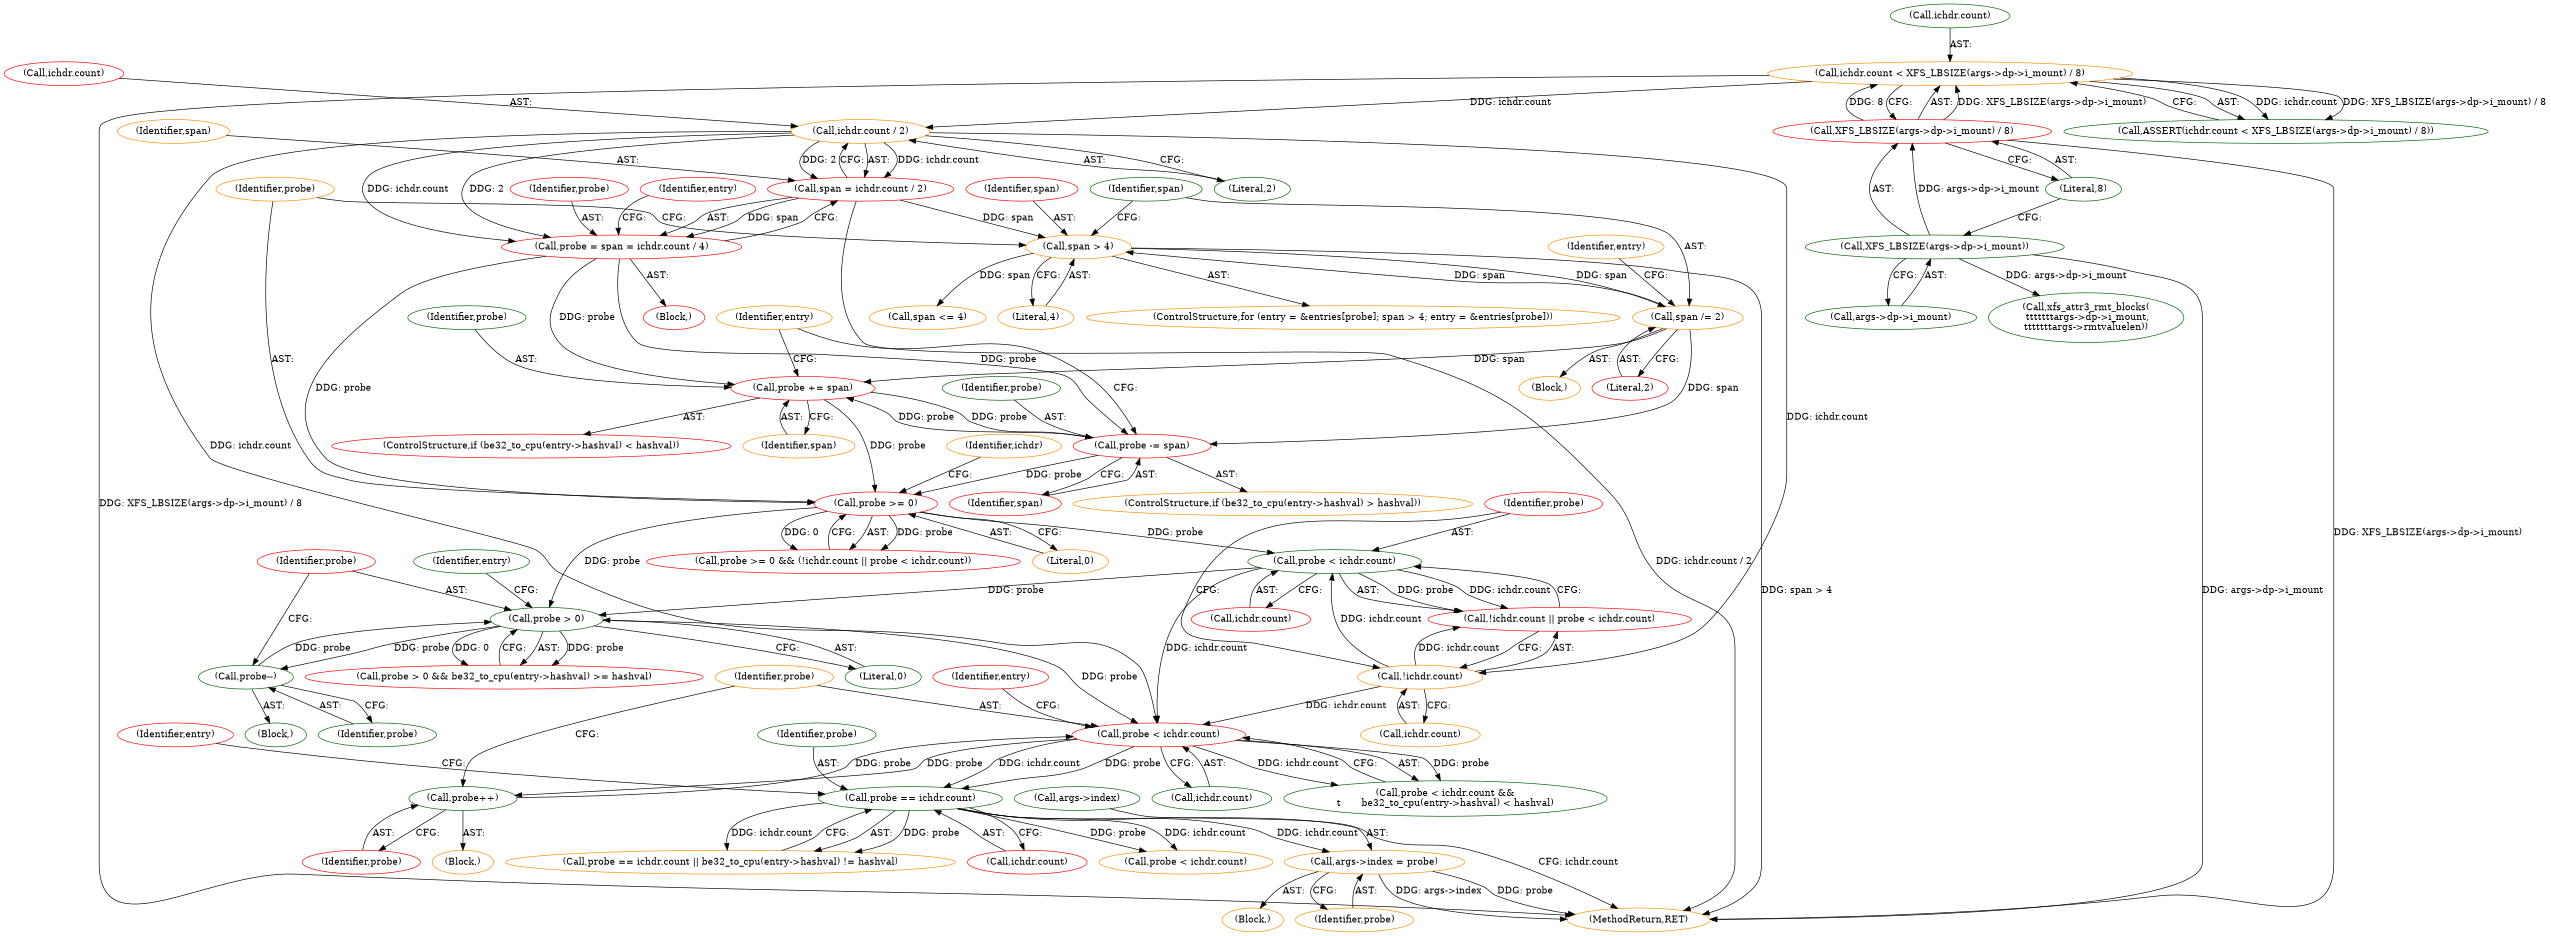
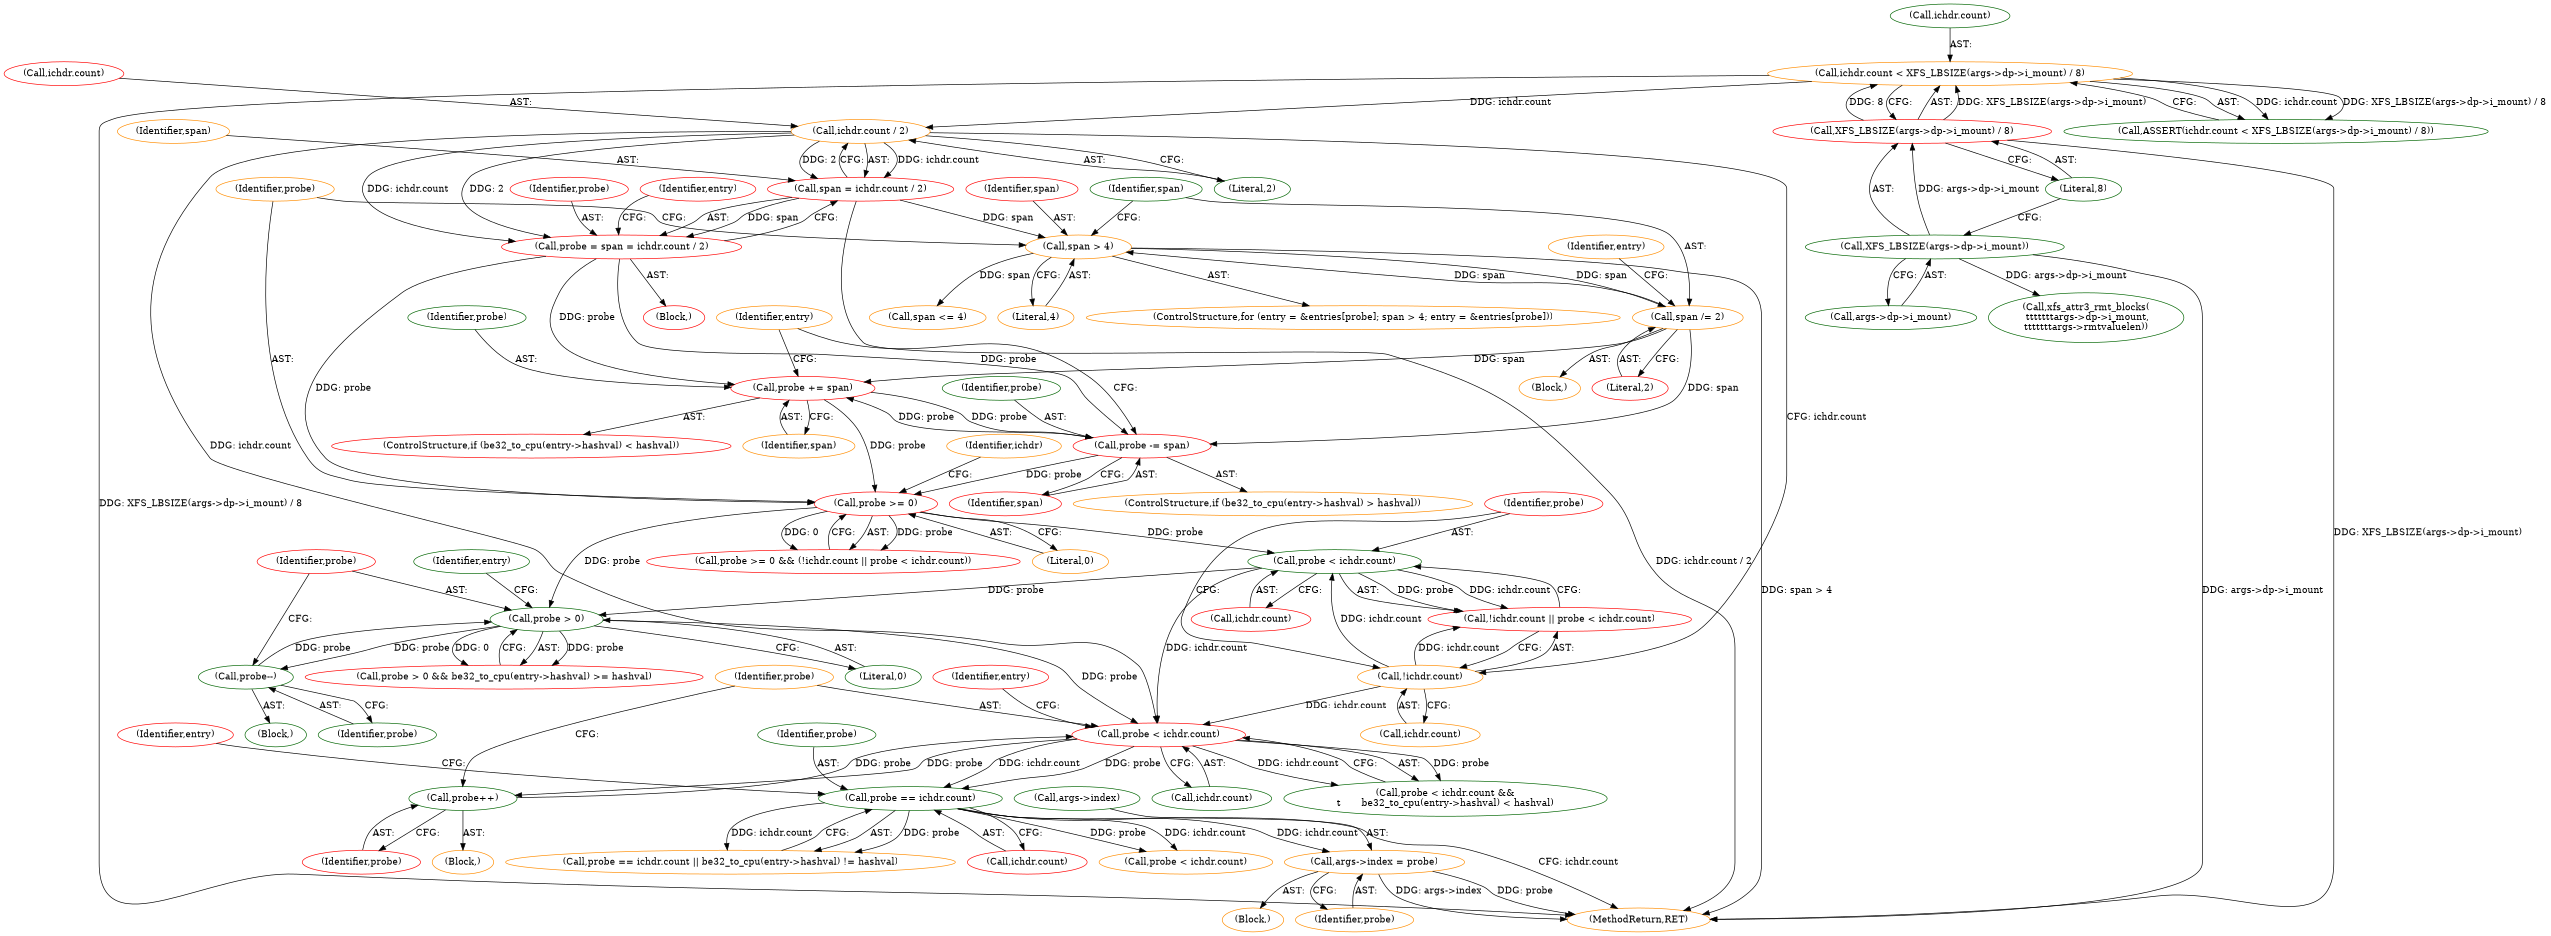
(622, 247) -> (622, 247)
(1828, 417) -> (1827, 417)
